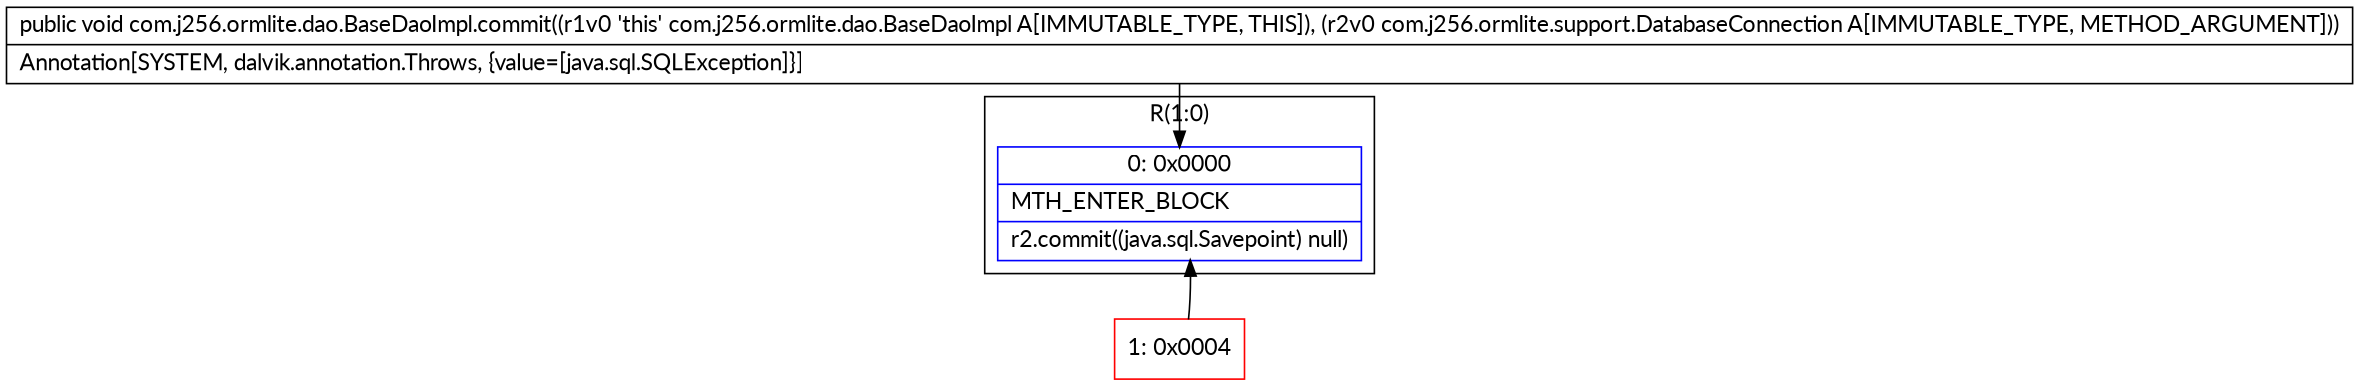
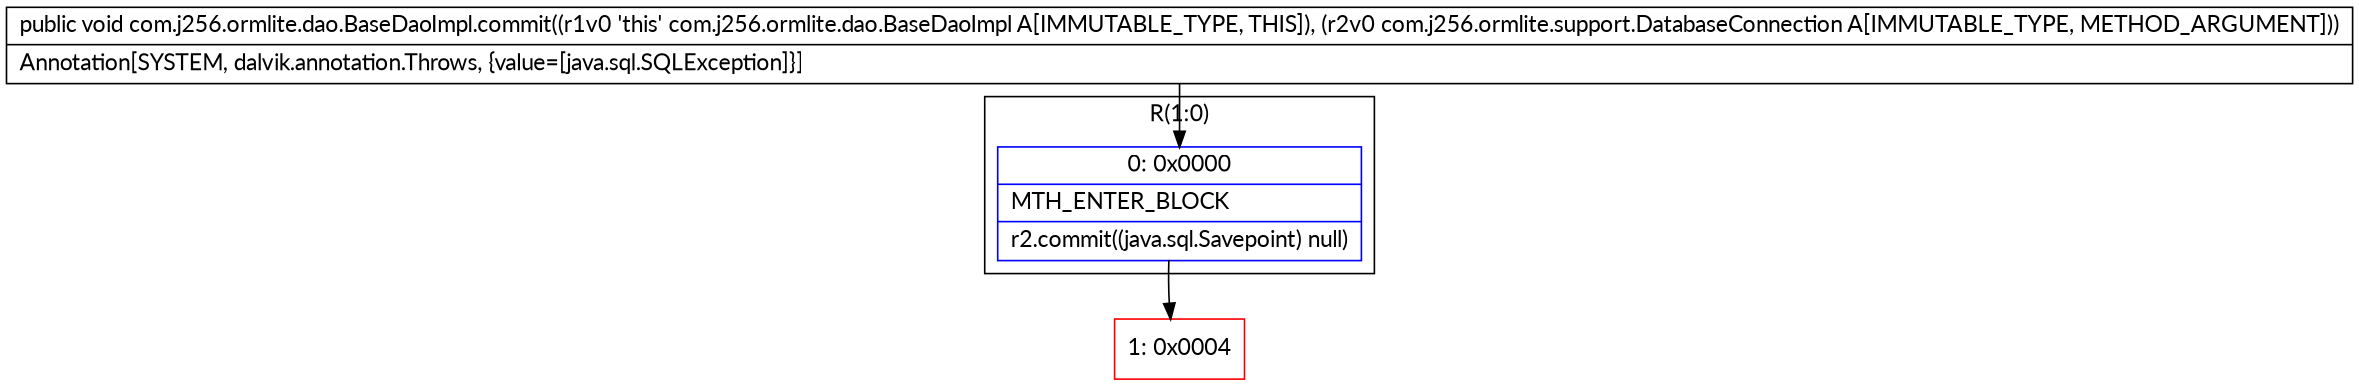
(1190, 298) -> (1169, 284)
